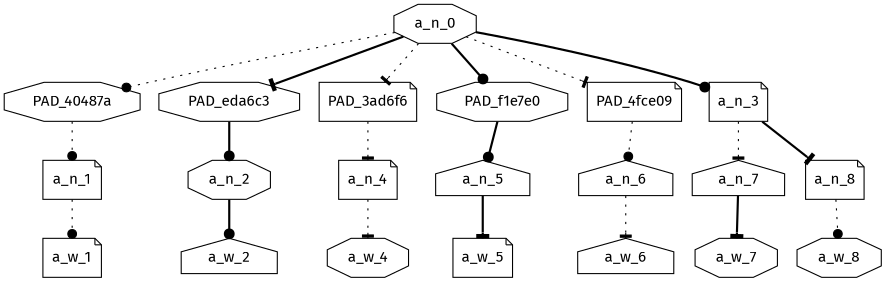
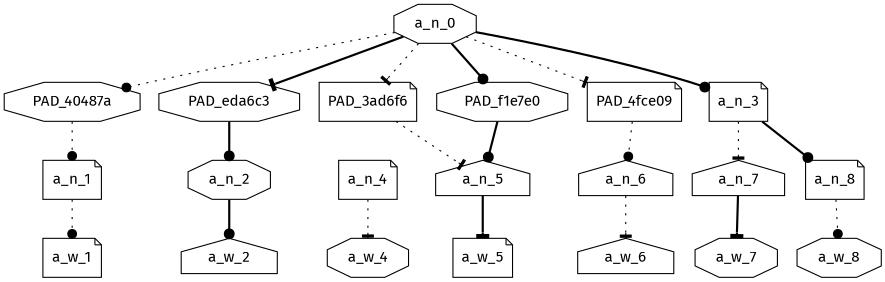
(368, 138) -> (427, 142)
(785, 139) -> (785, 139)
